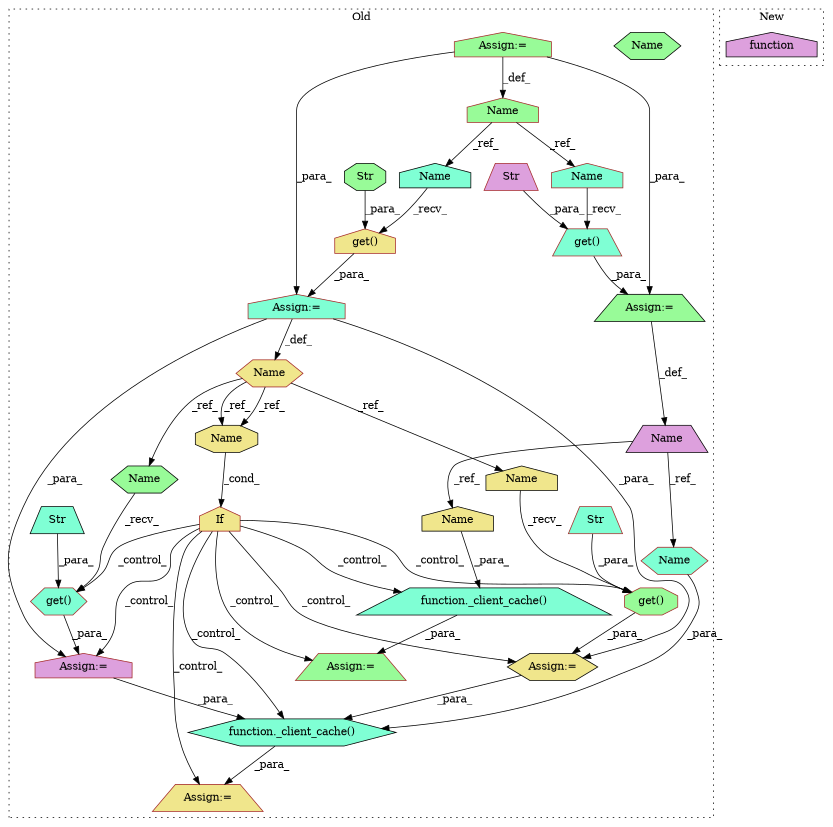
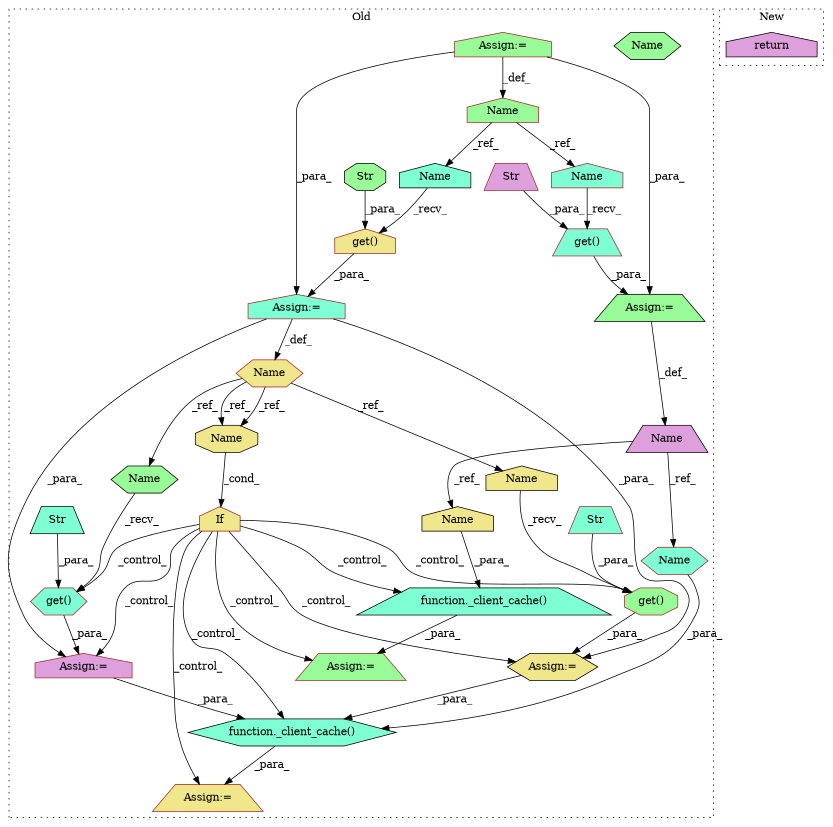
(772, 46) -> (772, 46)
